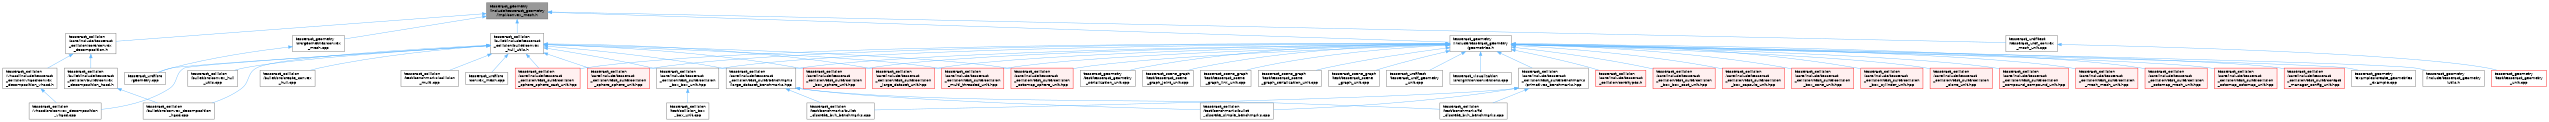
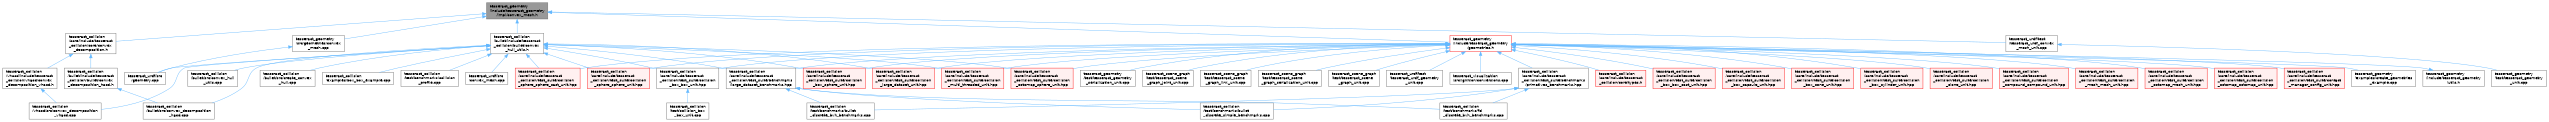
(1481, 44) -> (1481, 44)
(1971, 54) -> (1970, 54)
none -> (358, 78)
(430, 78) -> (430, 78)
(2519, 78) -> (2519, 78)
